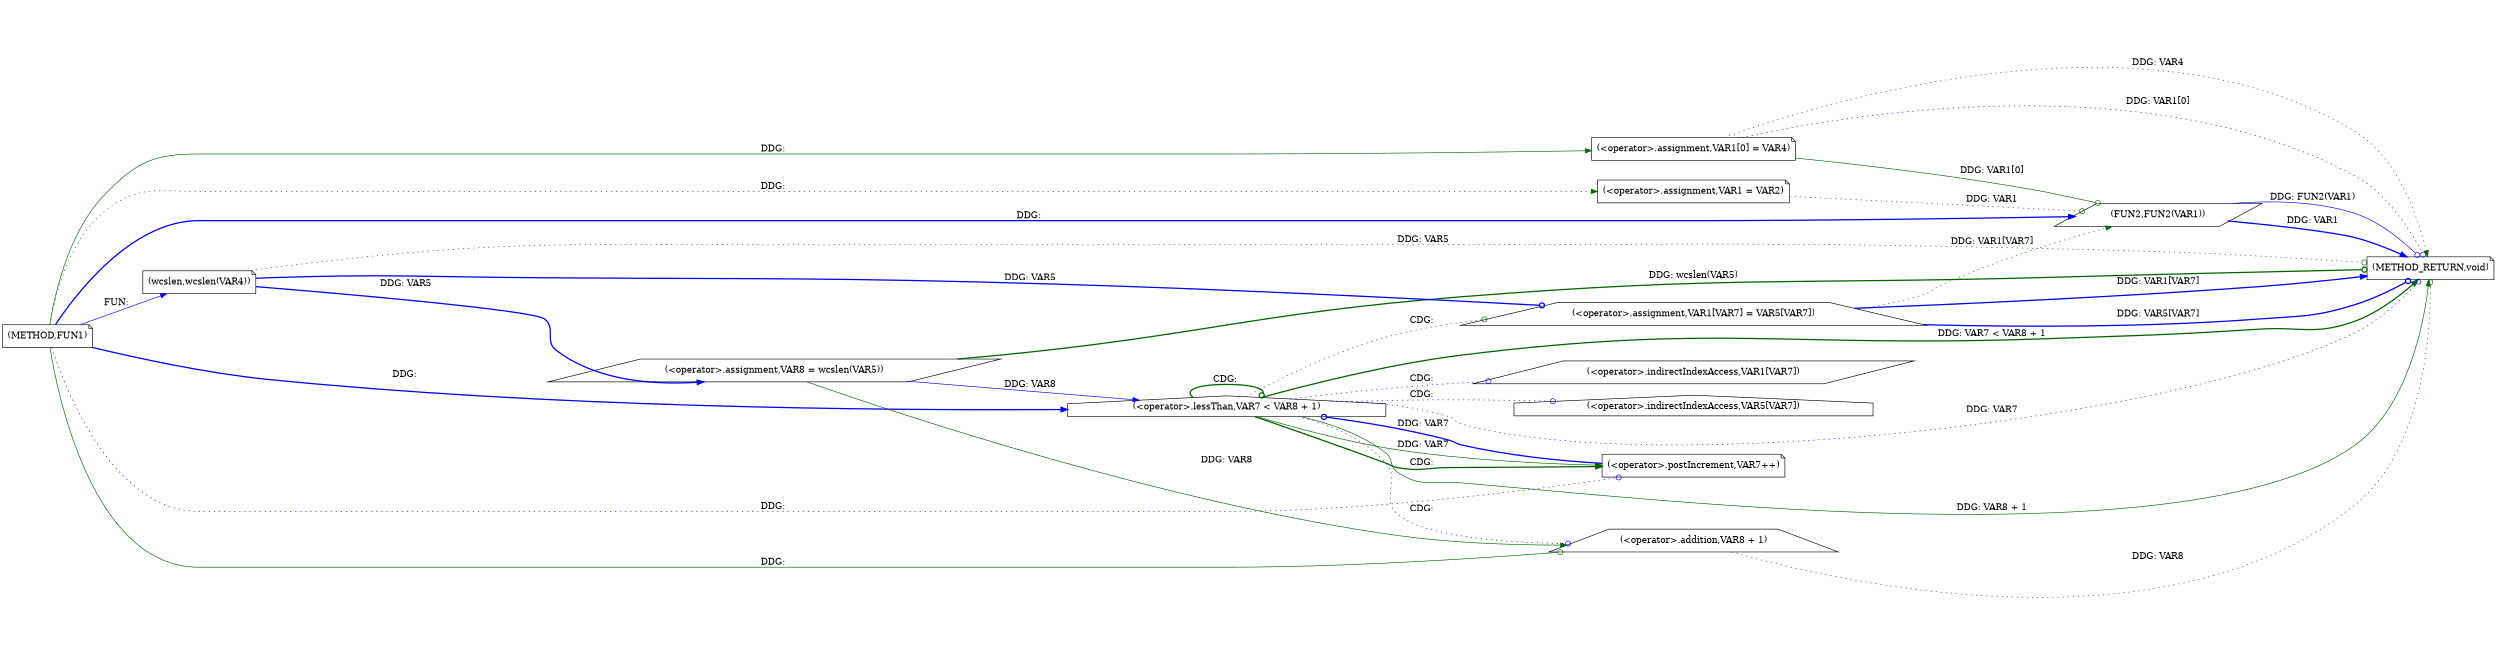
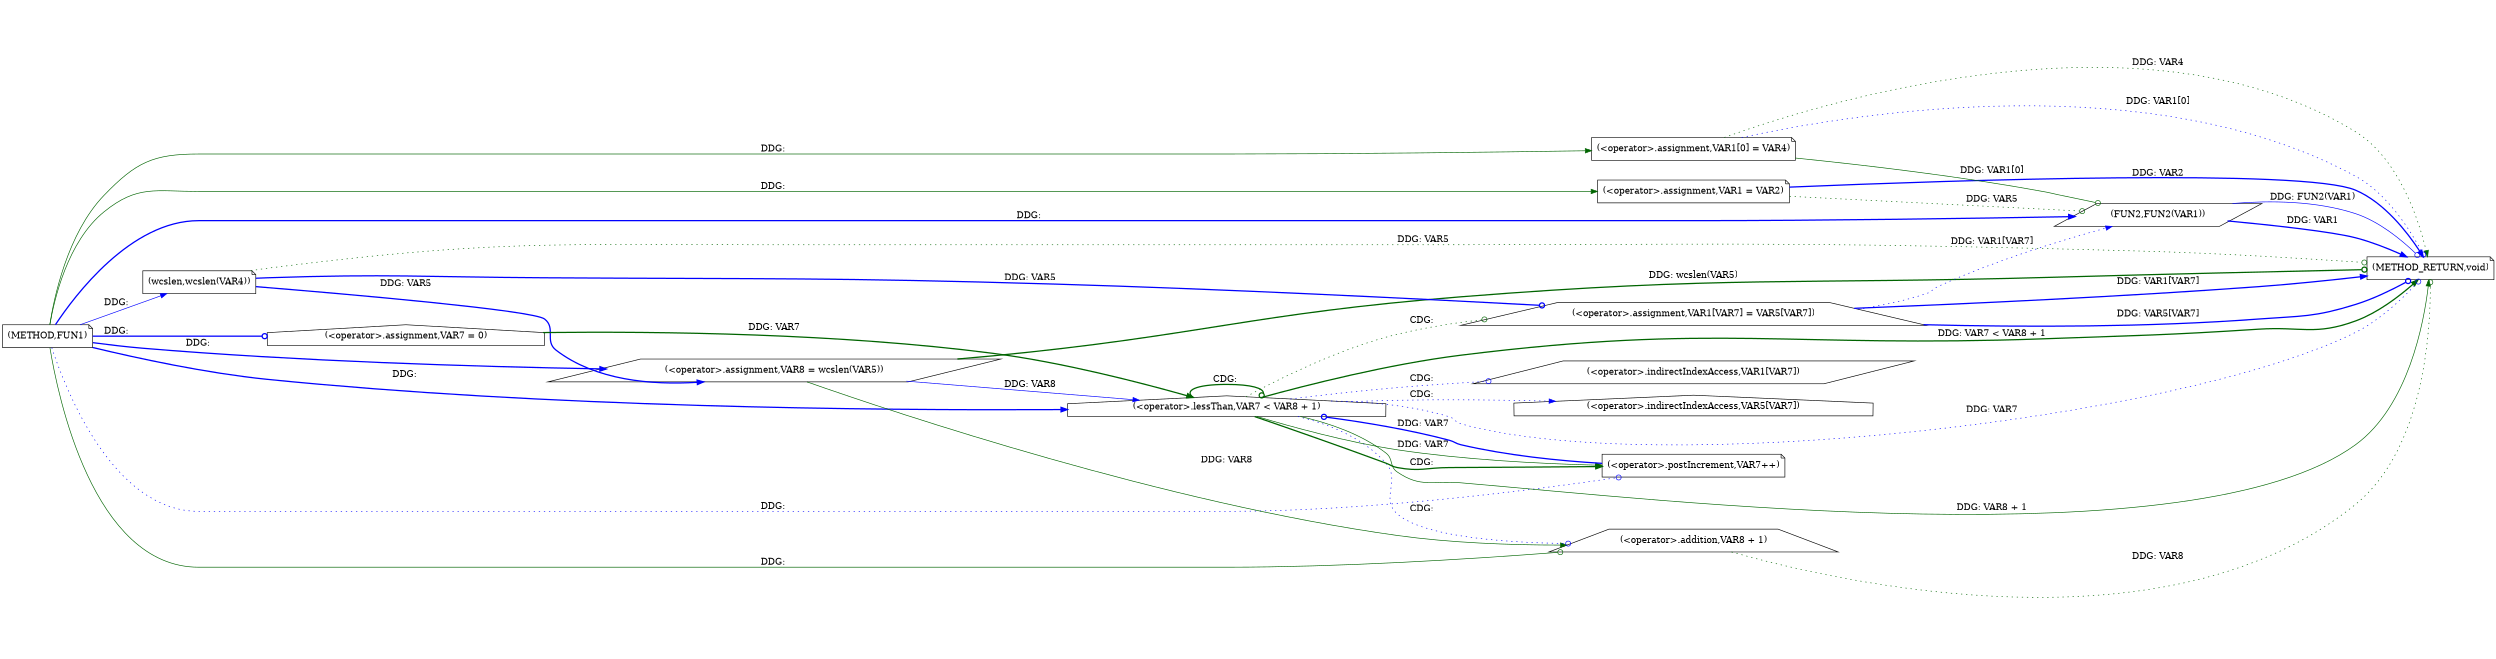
none -> (2118, 178)
(781, 191) -> (781, 191)
(1992, 199) -> (1992, 199)
(1981, 268) -> (1981, 268)
(118, 303) -> (118, 303)
none -> (406, 336)
none -> (346, 361)
(1448, 400) -> (1448, 400)
